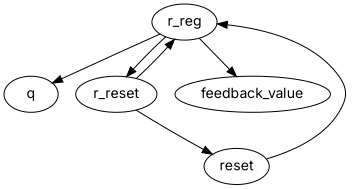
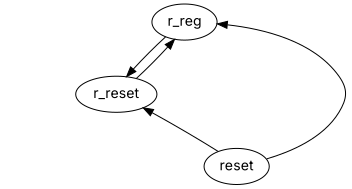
(31, 94) -> none
(253, 94) -> none
(170, 130) -> (185, 132)
